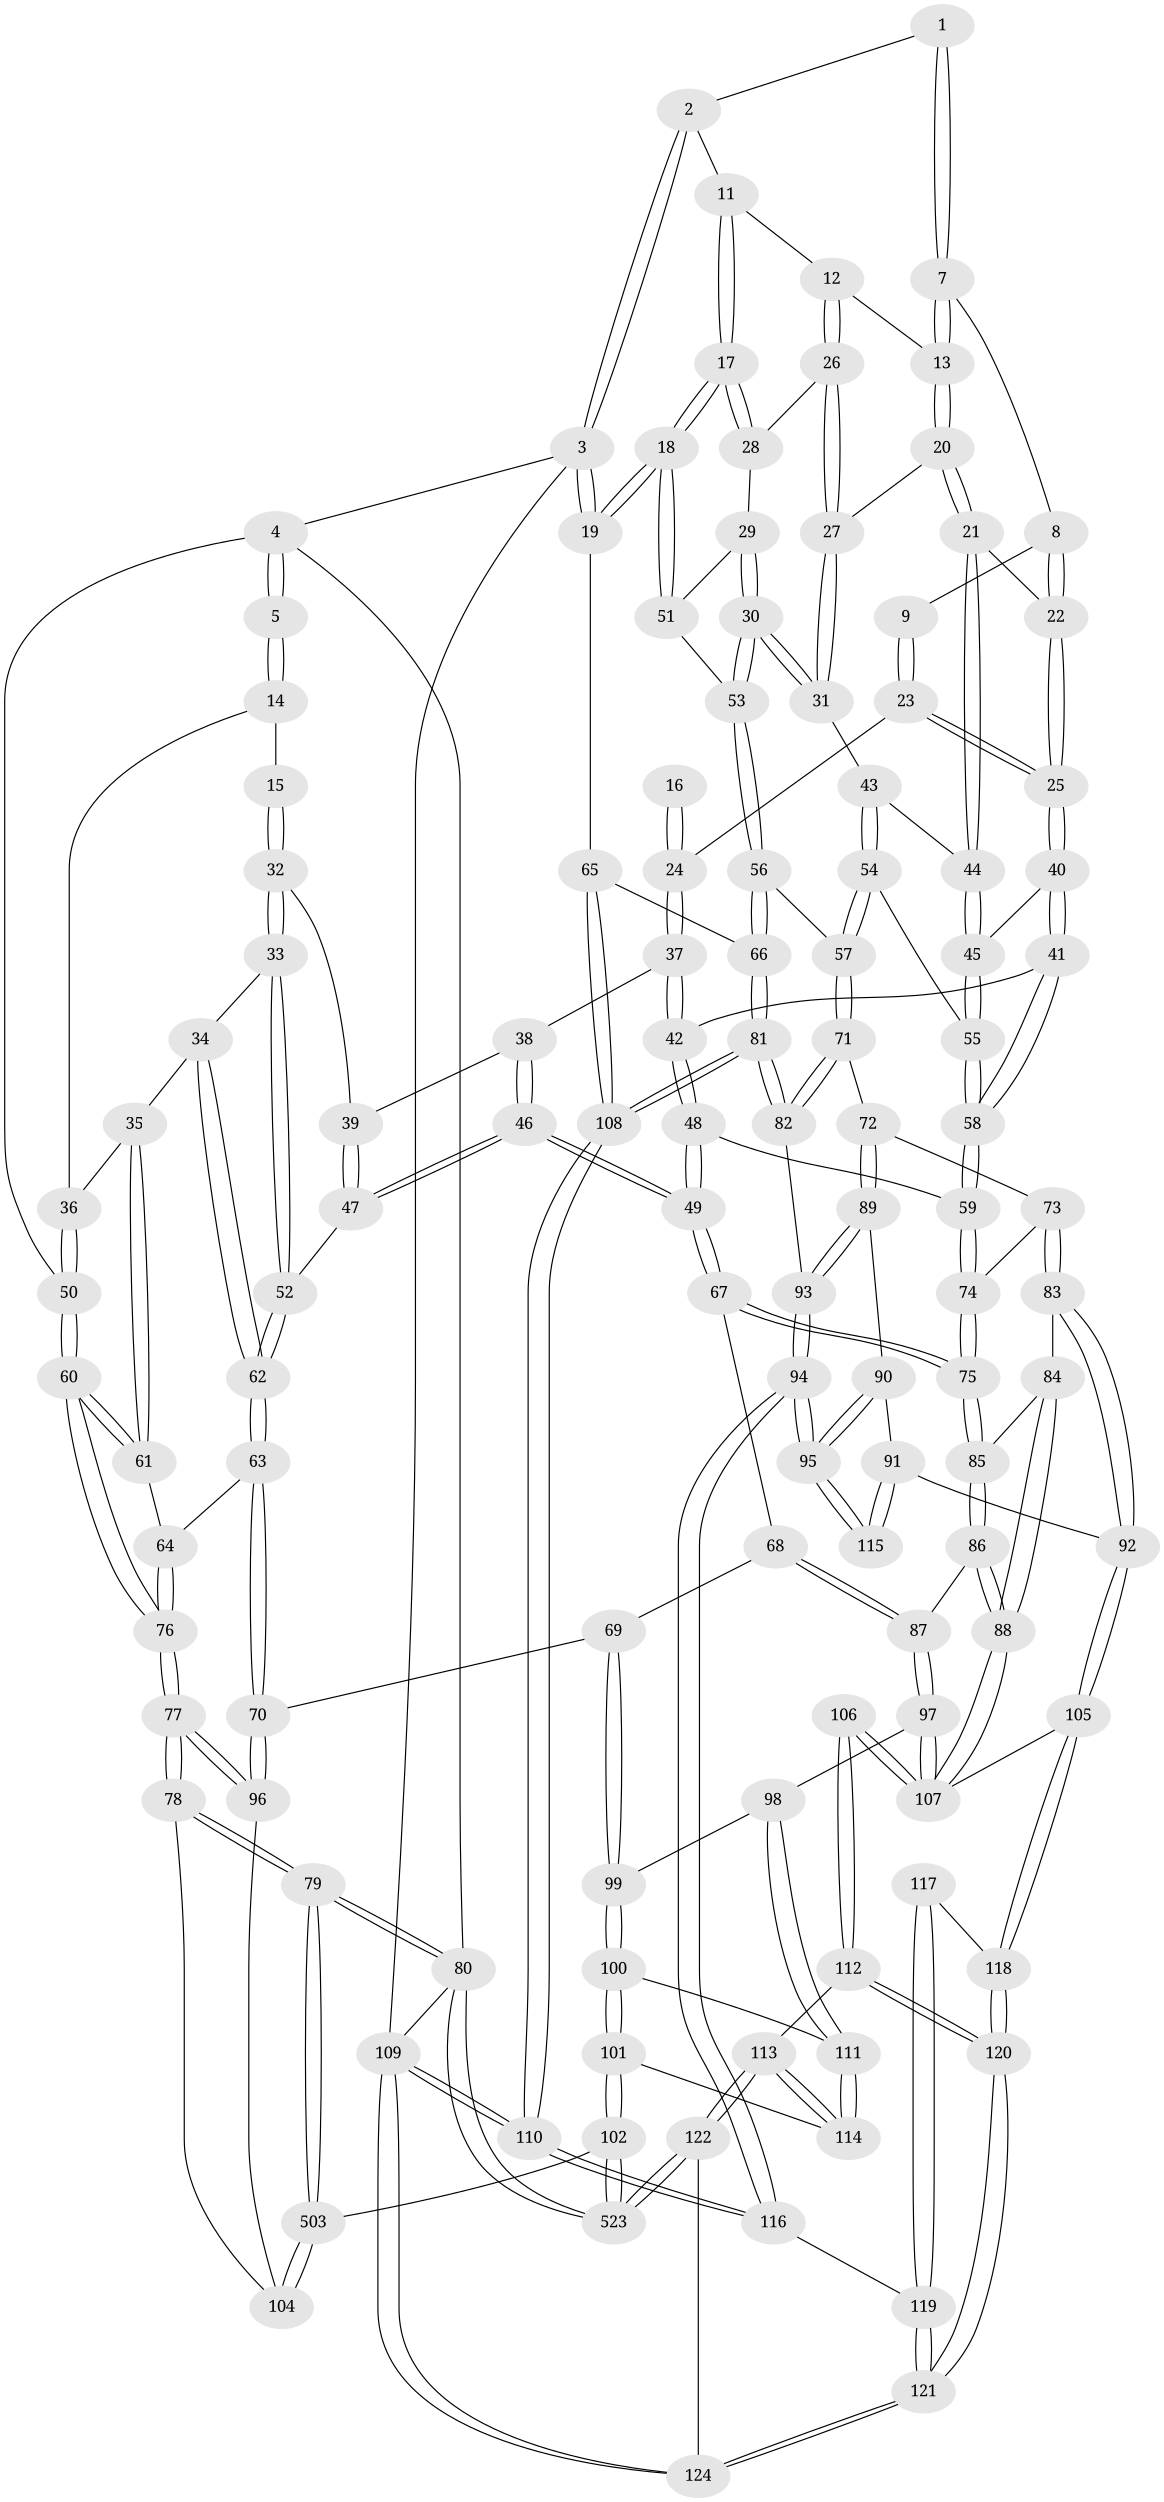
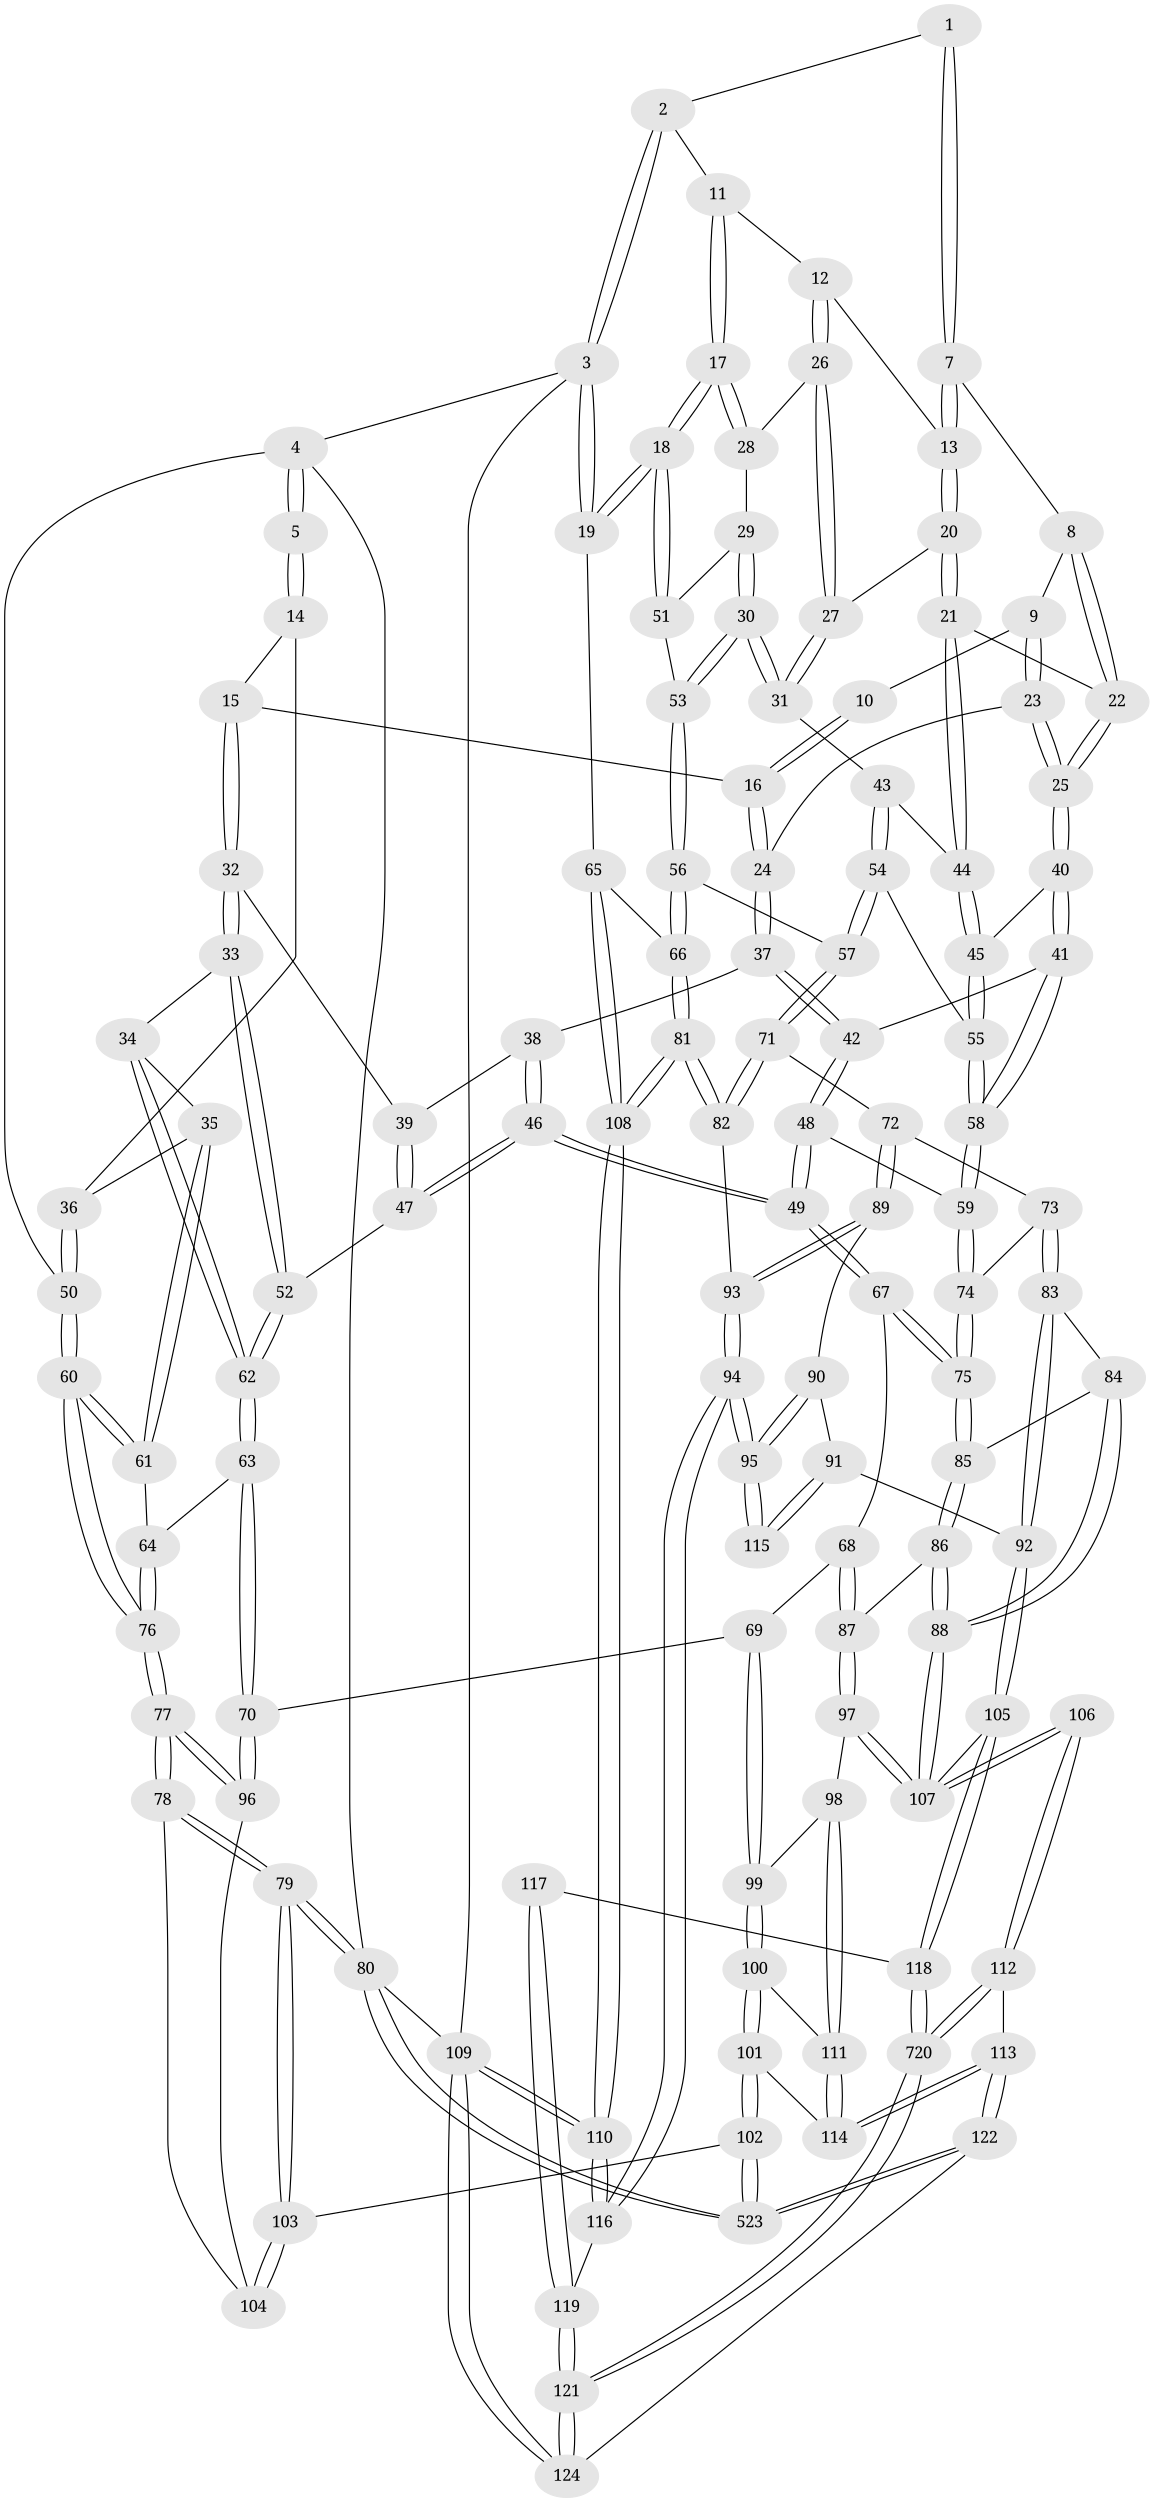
none -> (865, 702)
none -> (492, 744)
(999, 2054) -> (919, 2054)
(313, 2223) -> (285, 2223)
